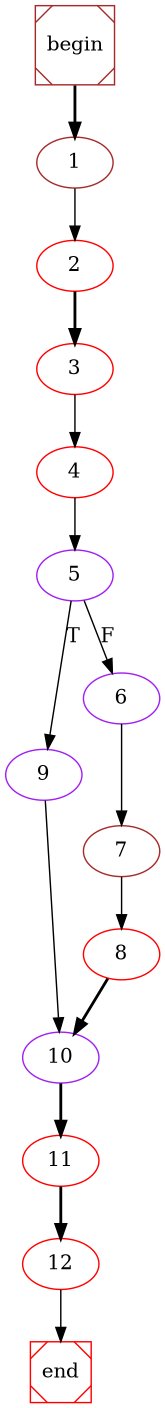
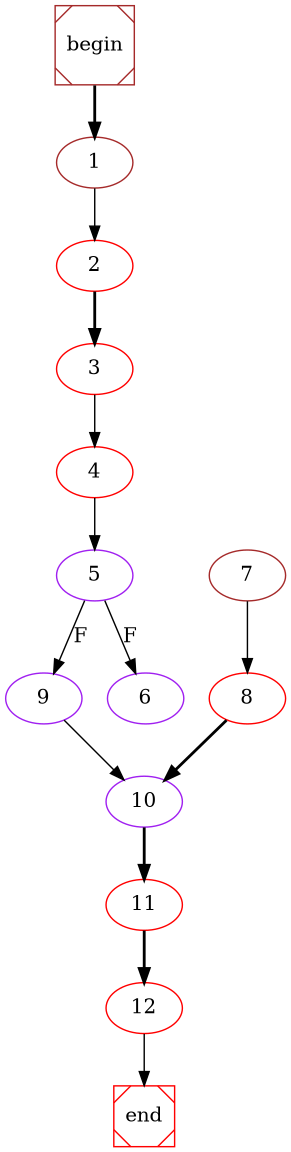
(74, 637) -> (81, 637)
(122, 767) -> none
